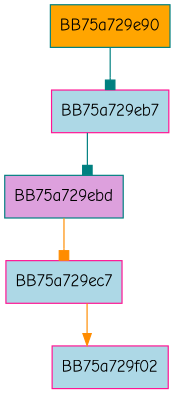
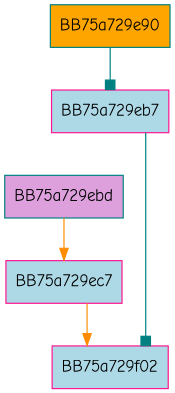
(87, 148) -> (146, 233)
(64, 233) -> (64, 233)
